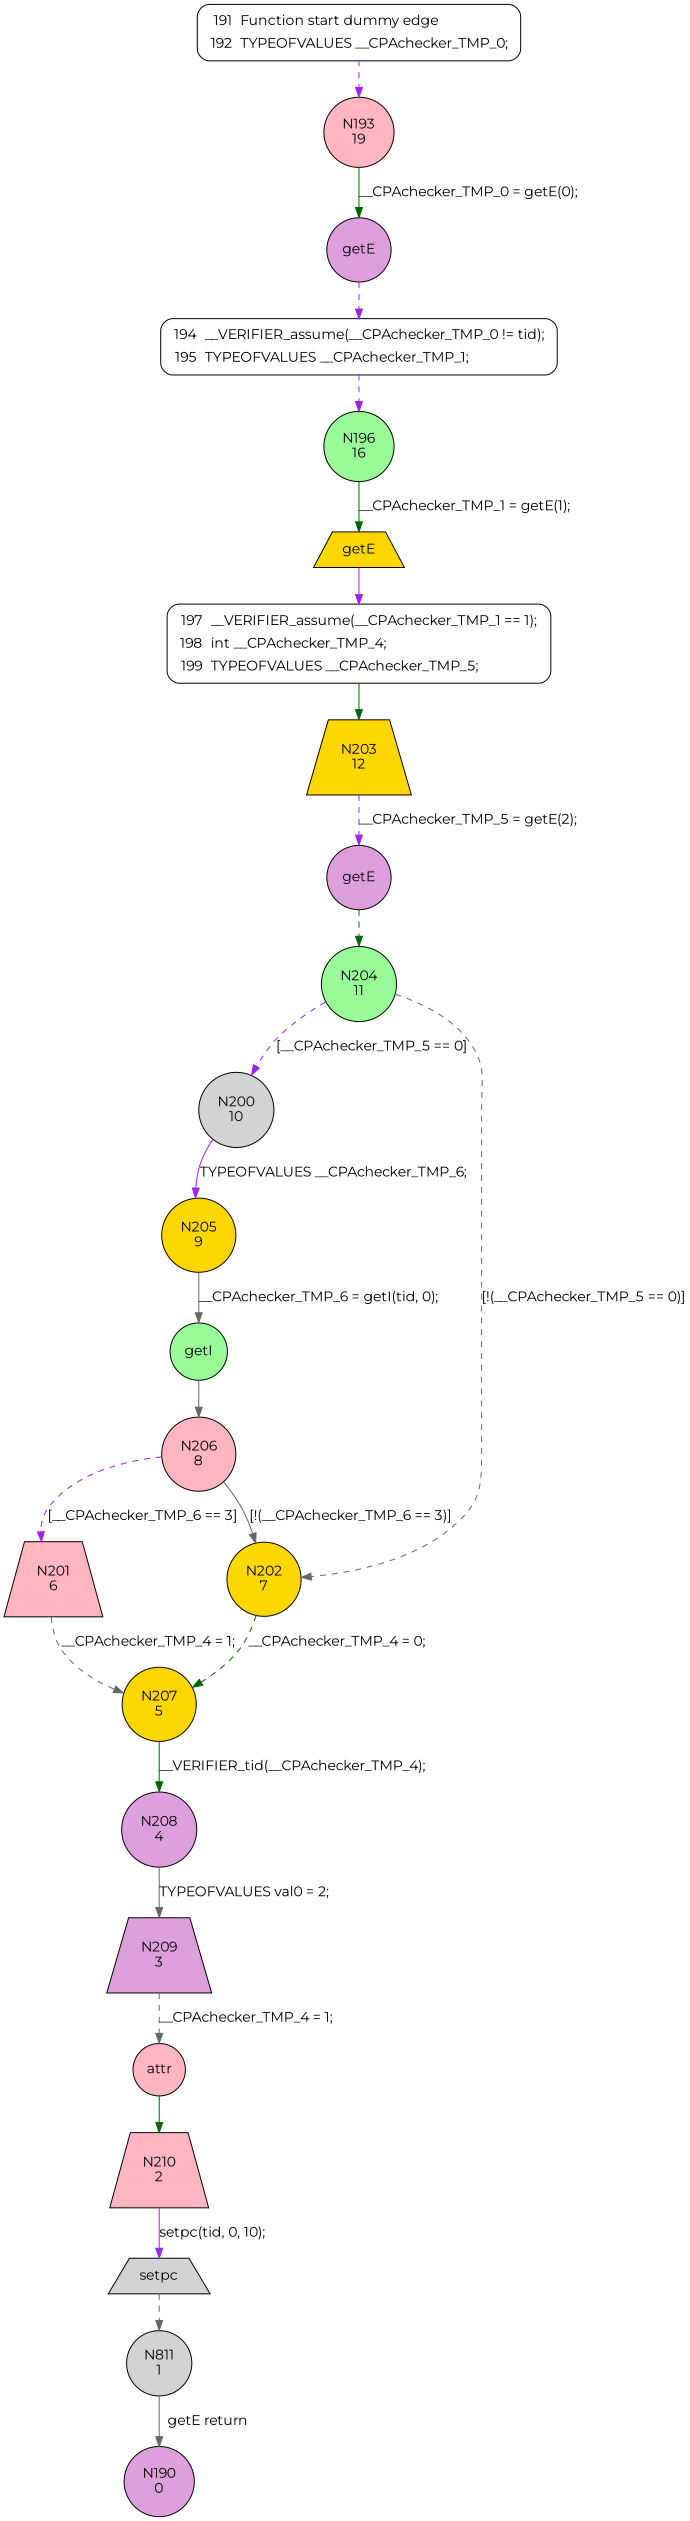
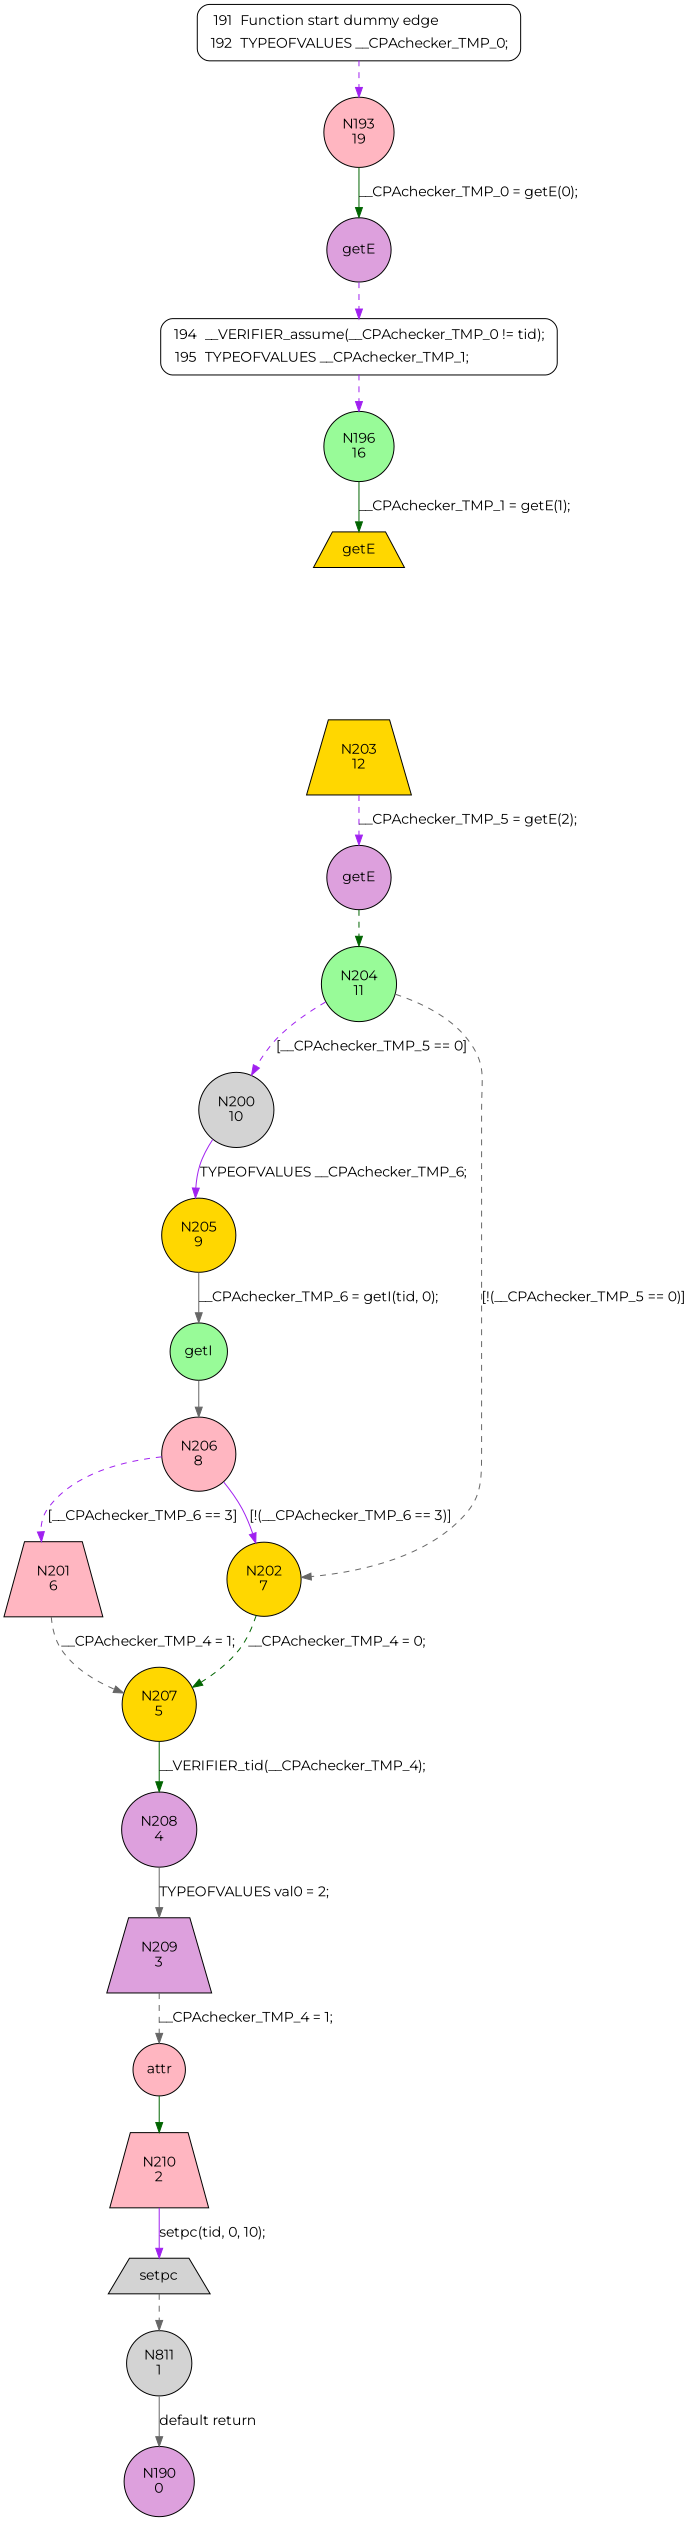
(359, 644) -> none
(241, 1506) -> (241, 1506)
(208, 2421) -> (208, 2421)
